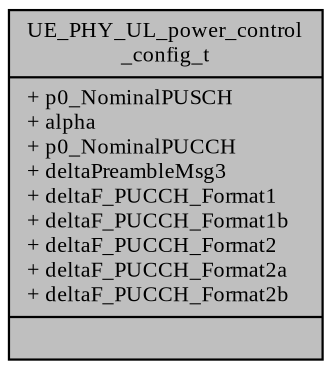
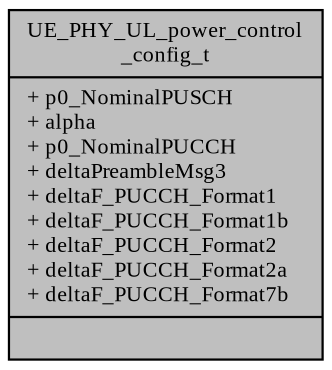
(159, 295) -> (159, 295)
